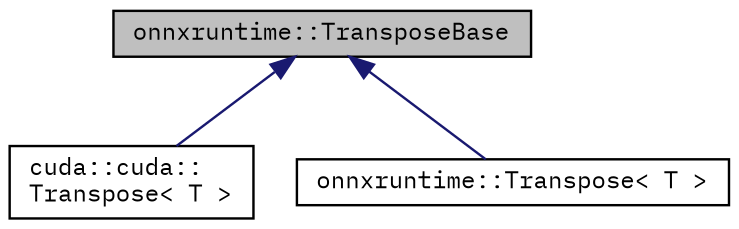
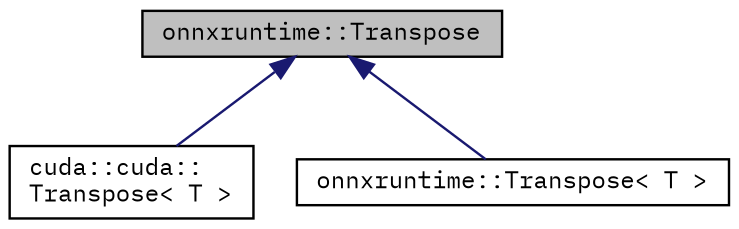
(322, 34) -> (322, 34)
